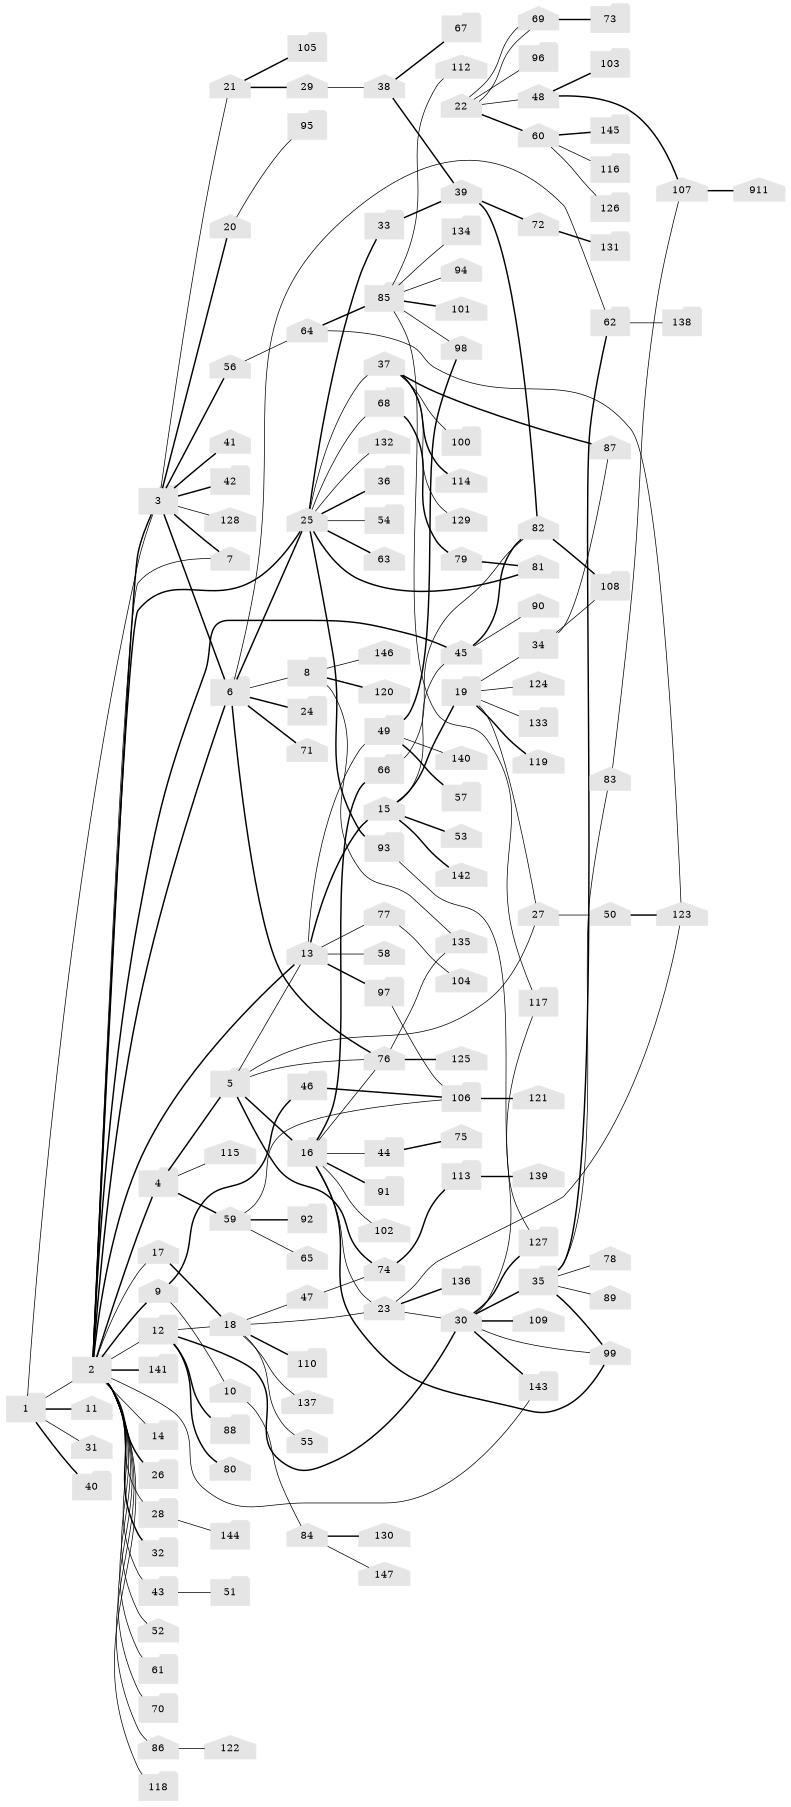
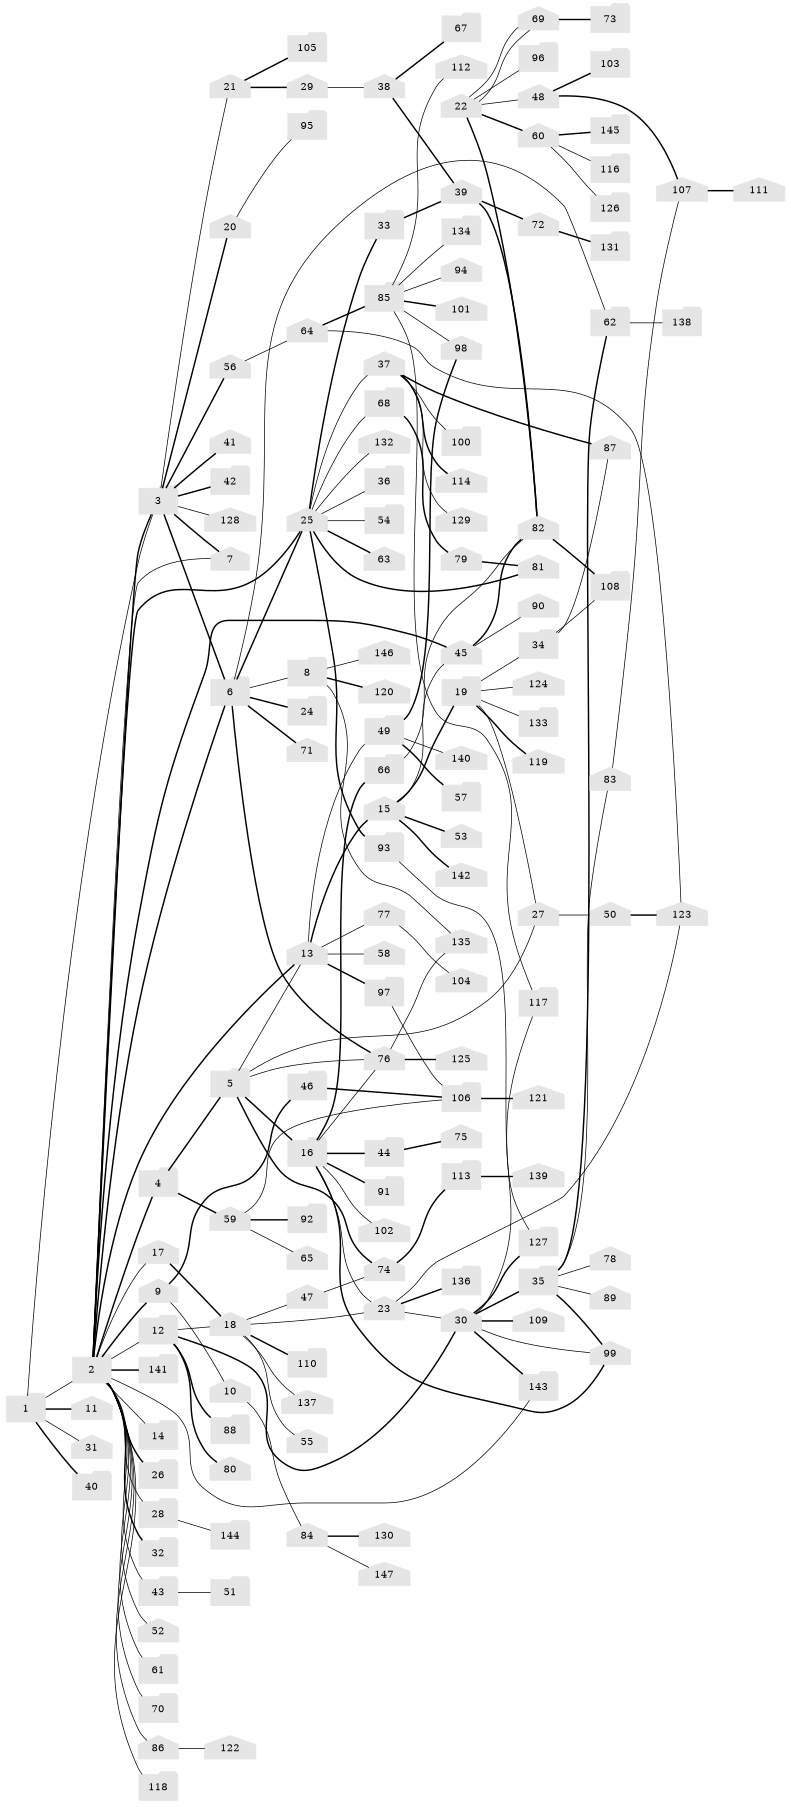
(759, 191) -> (759, 191)
none -> (499, 224)
(343, 503) -> (343, 503)
(230, 1153) -> none
(346, 1153) -> (346, 1153)
